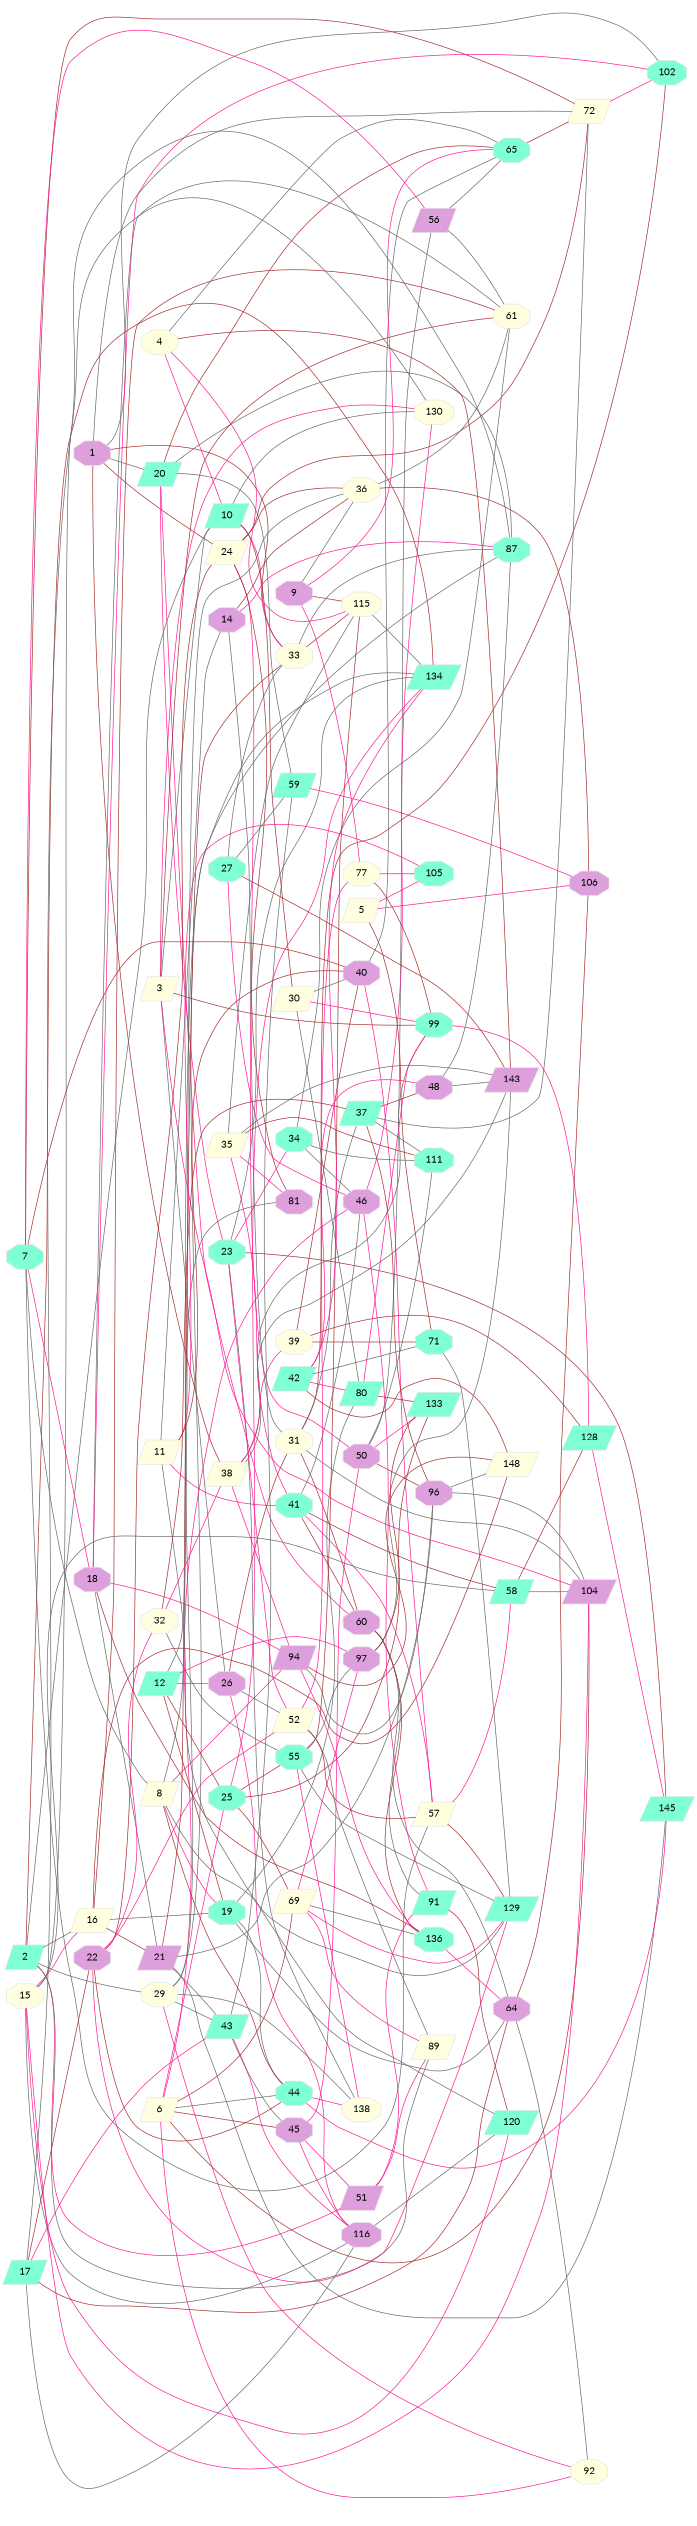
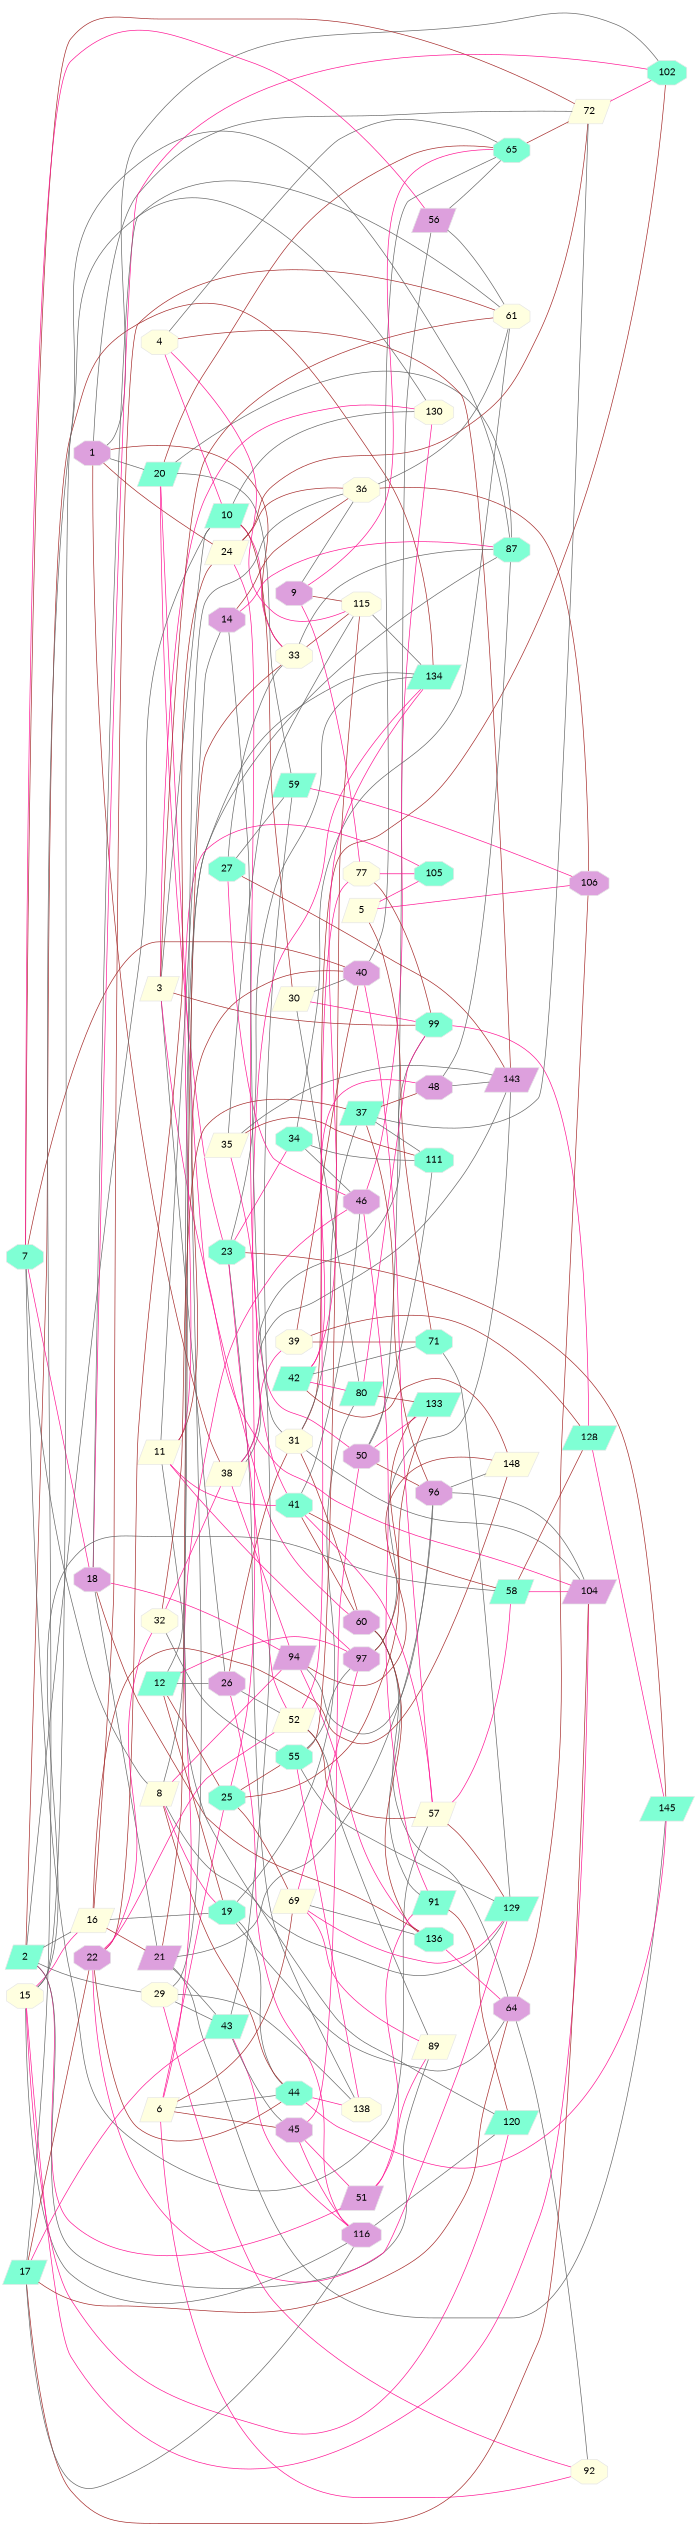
(294, 1202) -> none
none -> (248, 1551)
(551, 2107) -> (529, 2364)
